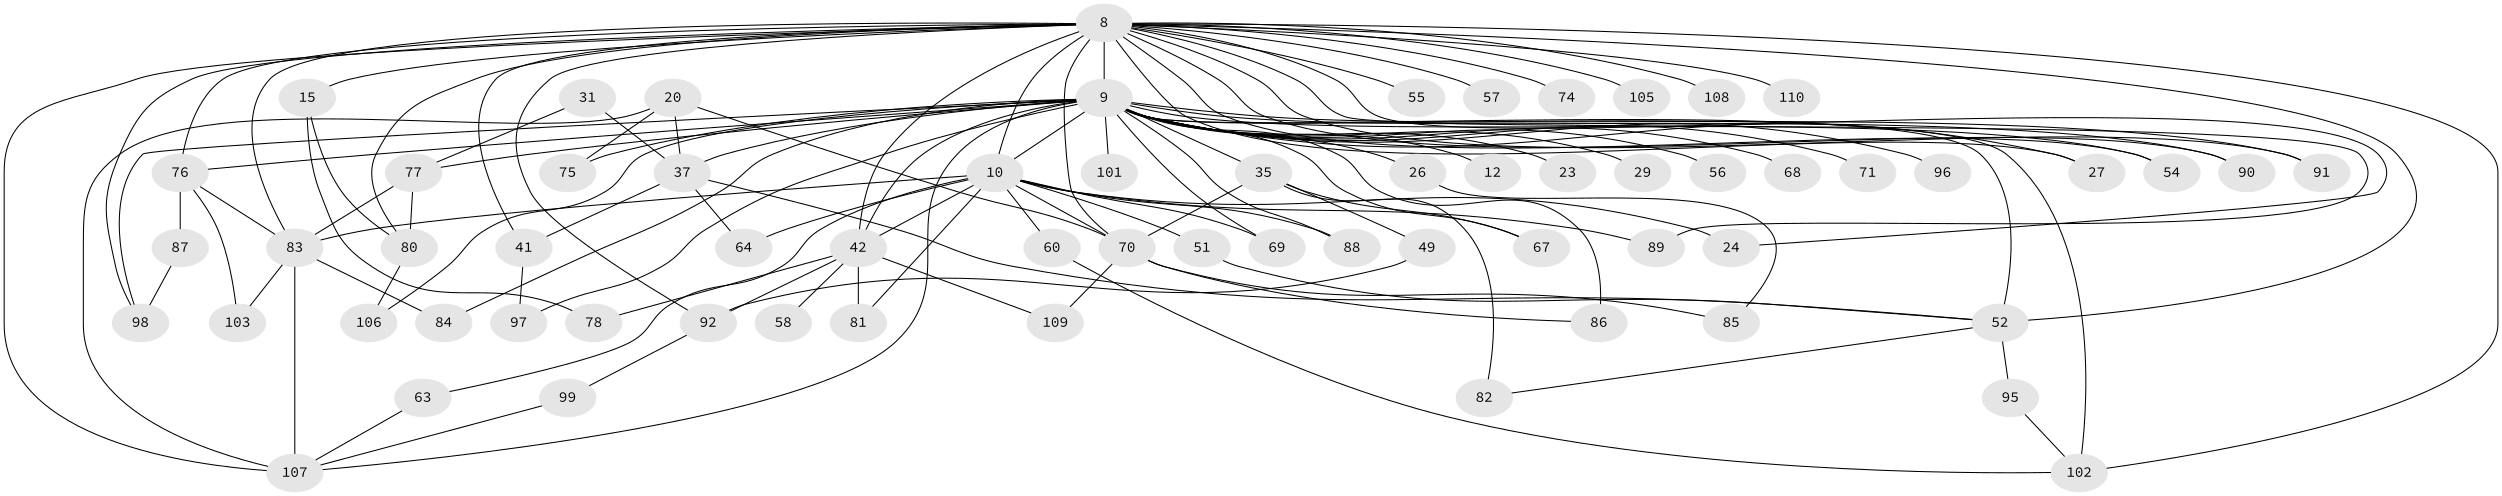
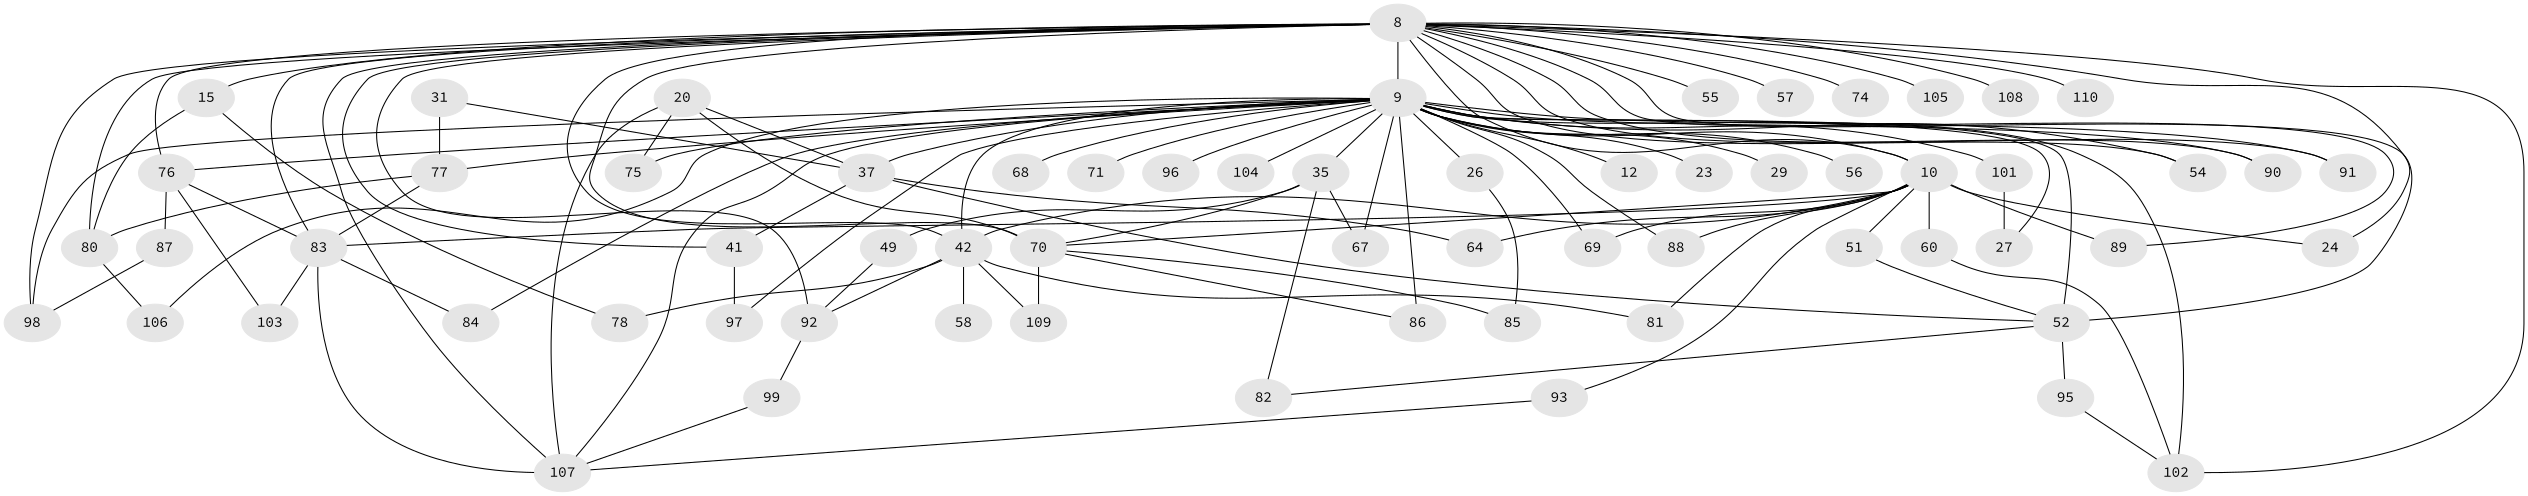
(1477, 154) -> (2004, 213)
none -> (1246, 173)
(423, 398) -> (1559, 398)
